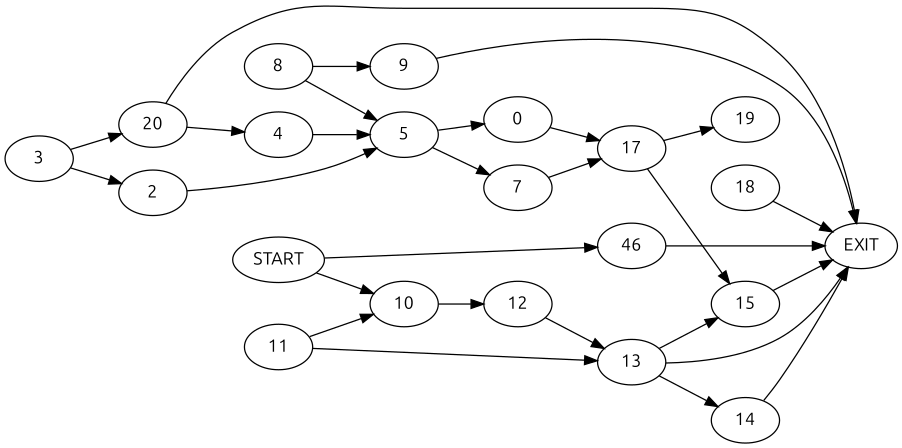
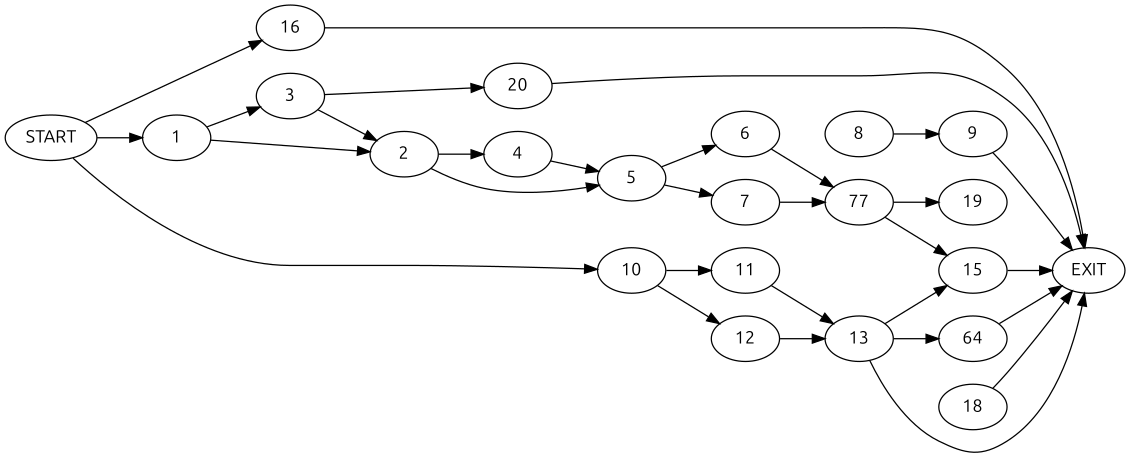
(335, 97) -> none
(518, 120) -> (745, 134)
(209, 129) -> (455, 154)
none -> (177, 138)
(632, 149) -> (859, 202)
(632, 246) -> (290, 28)
(335, 328) -> (682, 270)
(745, 420) -> (973, 339)
